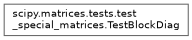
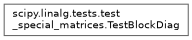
(96, 20) -> (96, 20)
